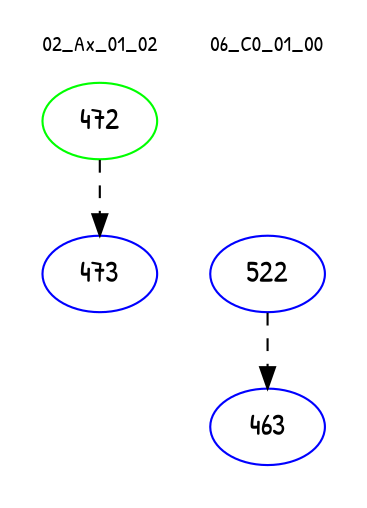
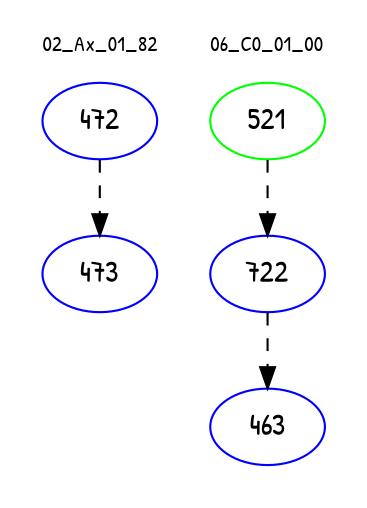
(101, 46) -> (101, 46)
(100, 121) -> (100, 121)
none -> (268, 121)
(268, 274) -> (268, 274)
